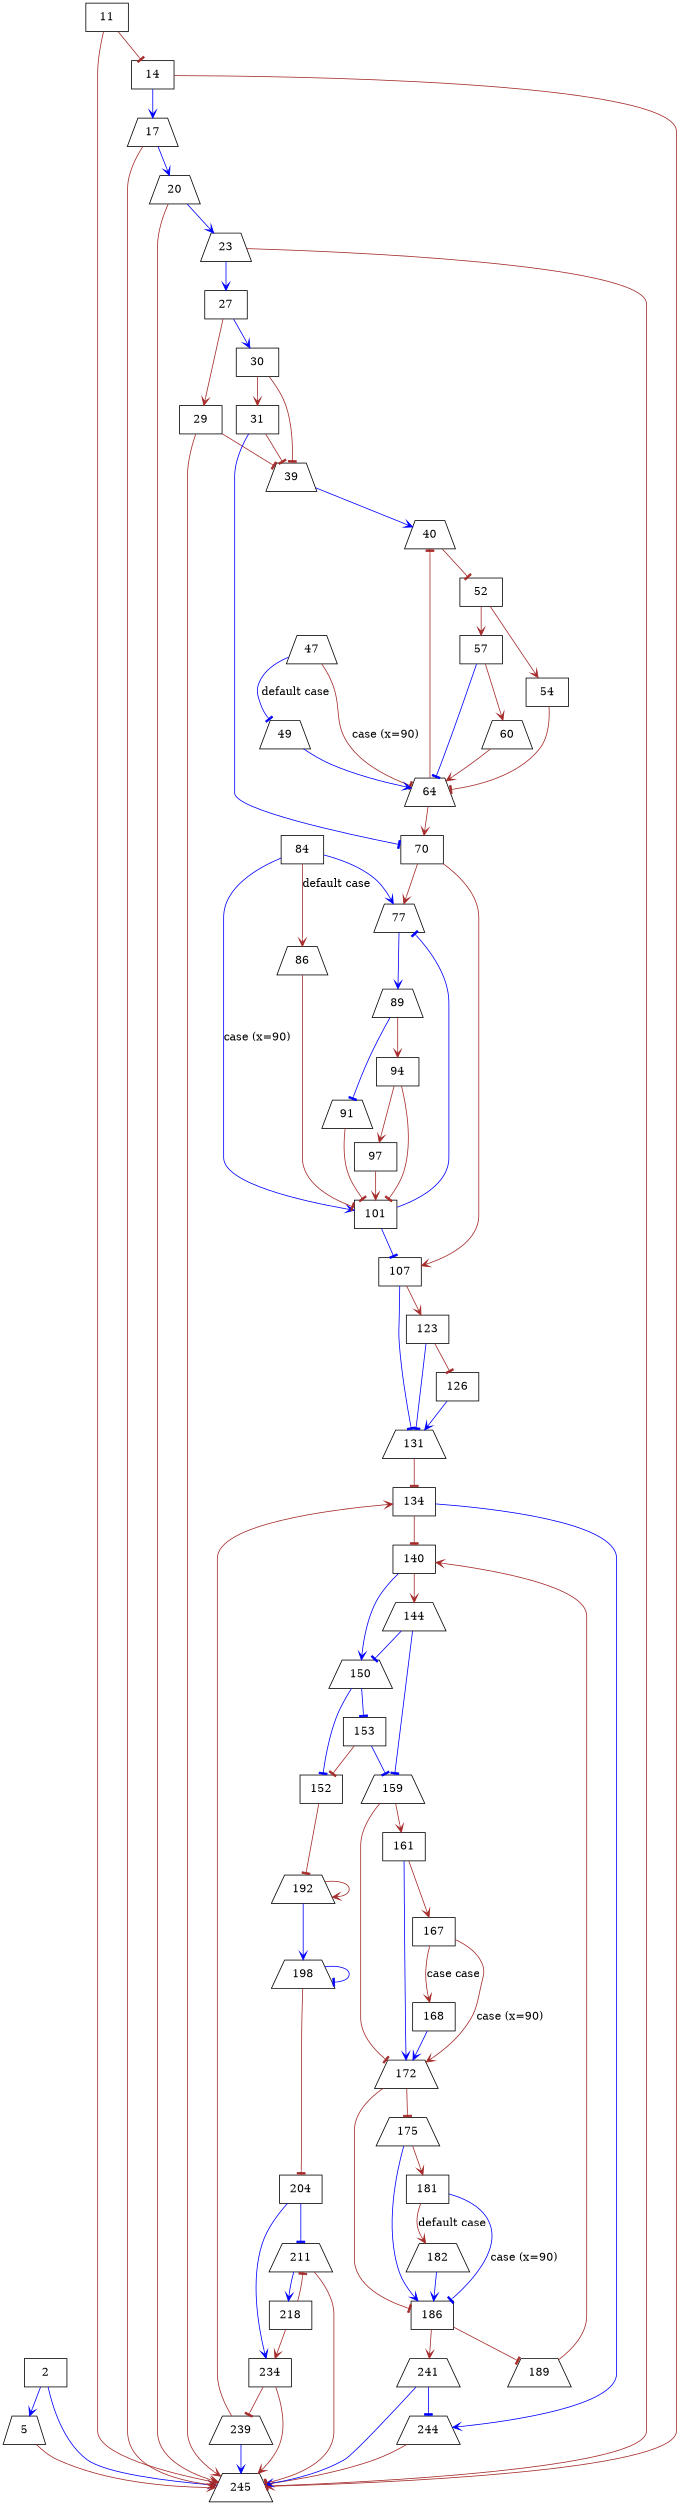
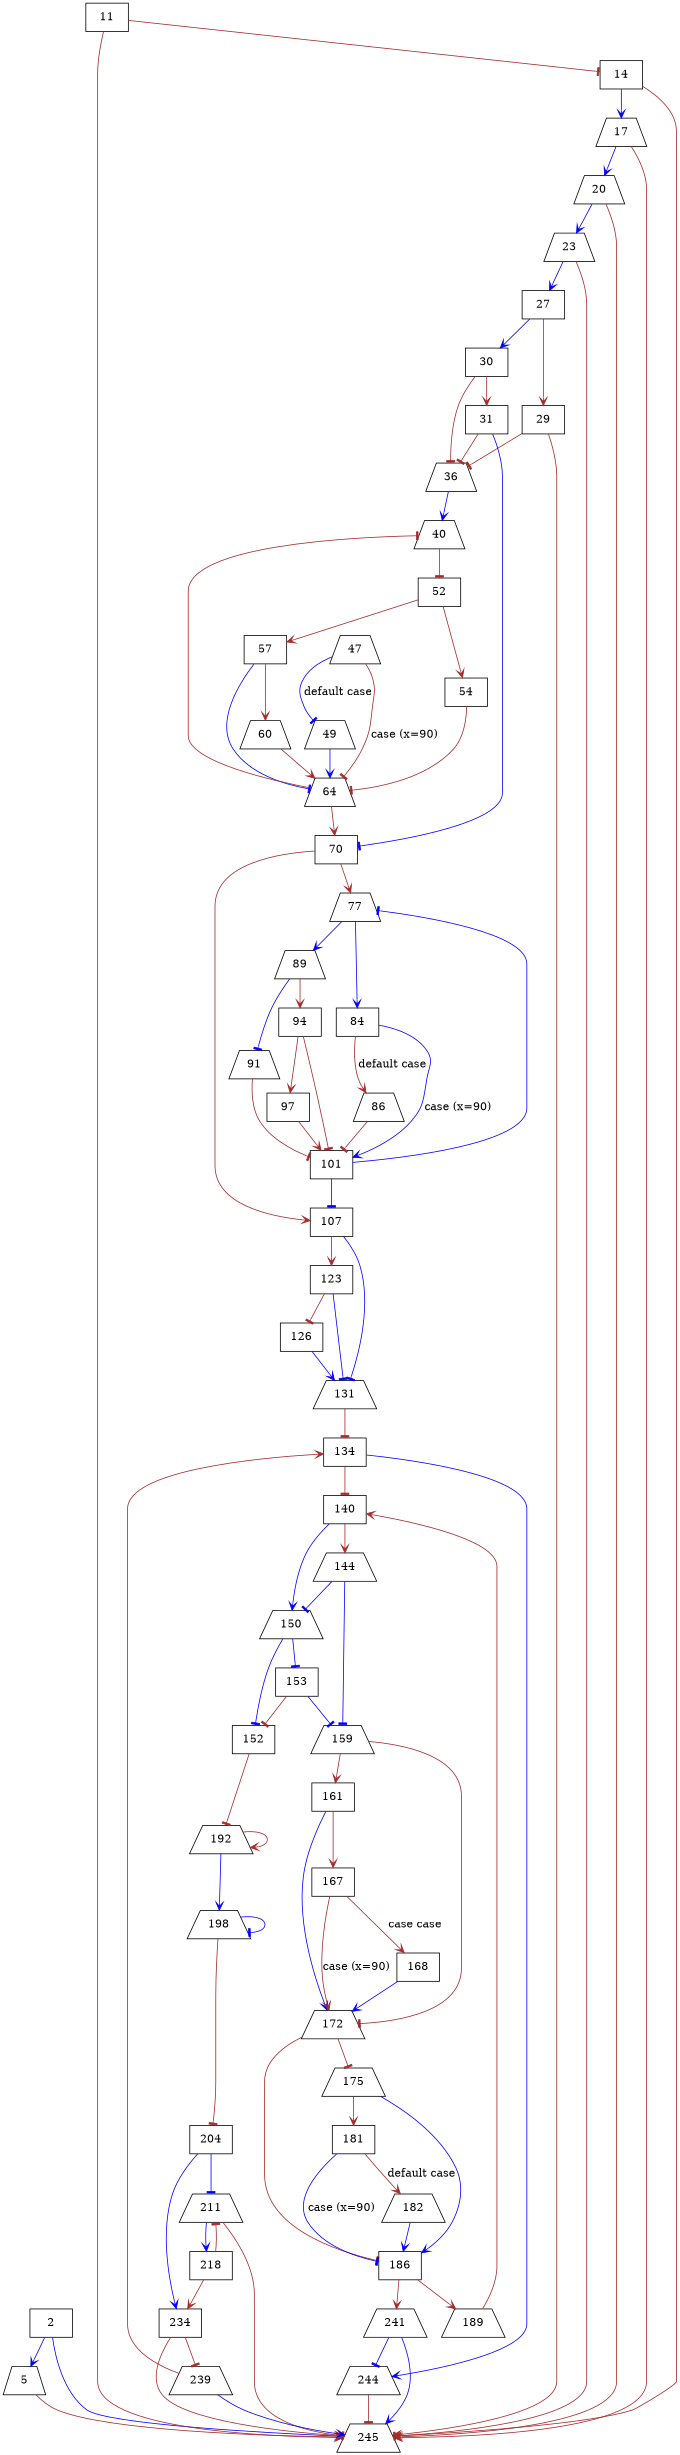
(291, 477) -> (451, 477)
(361, 869) -> (356, 961)
(485, 2343) -> (434, 2292)
